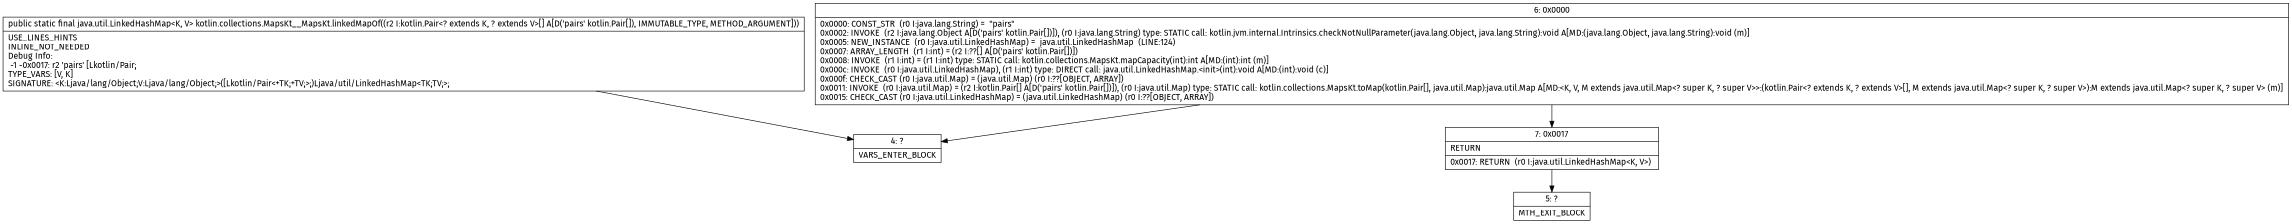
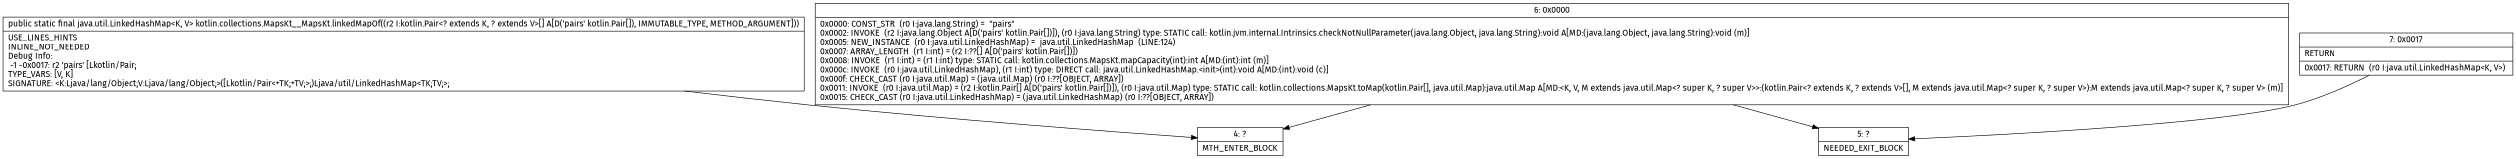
(1552, 113) -> (1773, 116)
(897, 155) -> (1240, 148)
(1552, 213) -> (1864, 148)
